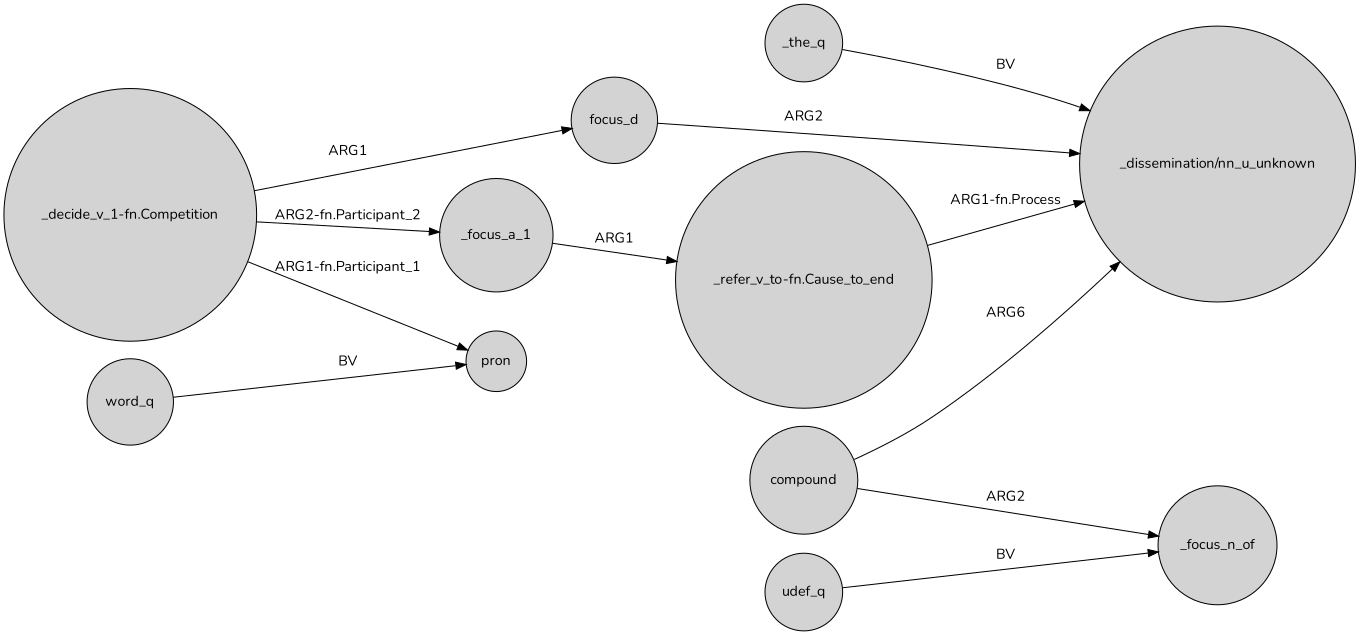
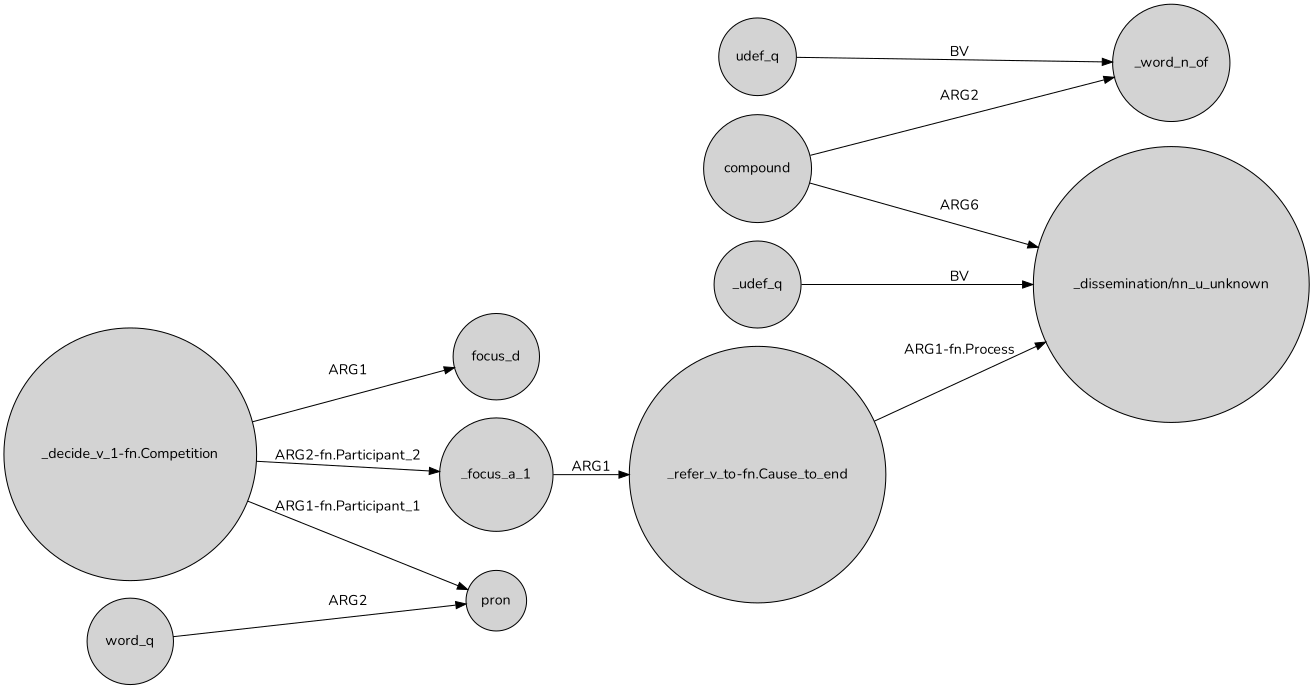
(804, 43) -> (758, 285)
(863, 138) -> none
(348, 362) -> (348, 601)
(1218, 545) -> (1171, 63)
